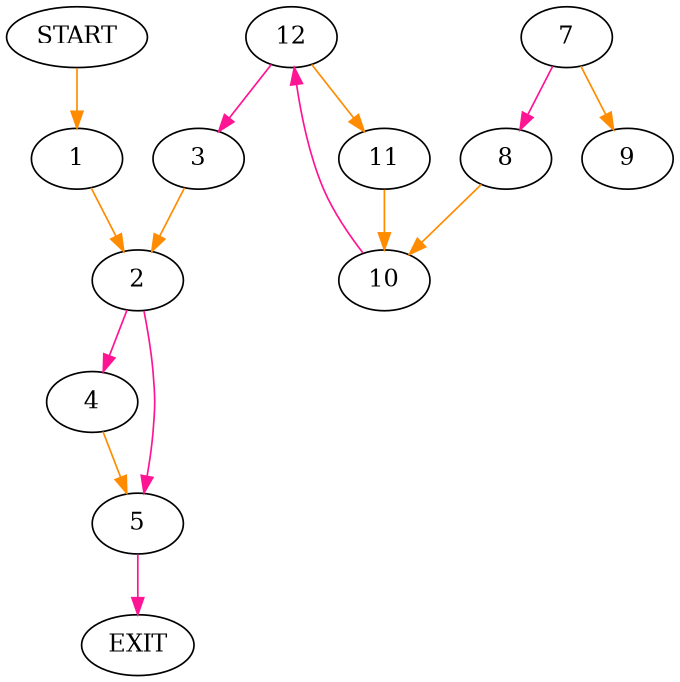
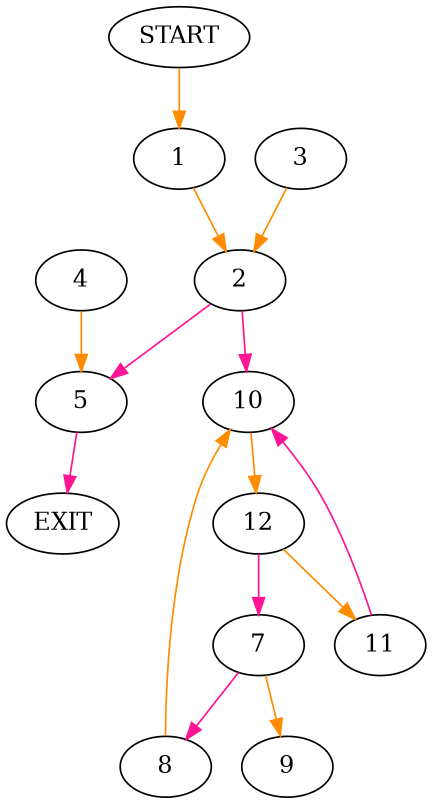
(250, 91) -> (259, 576)
(318, 174) -> (253, 454)
(384, 211) -> (336, 524)
(118, 333) -> (244, 333)
